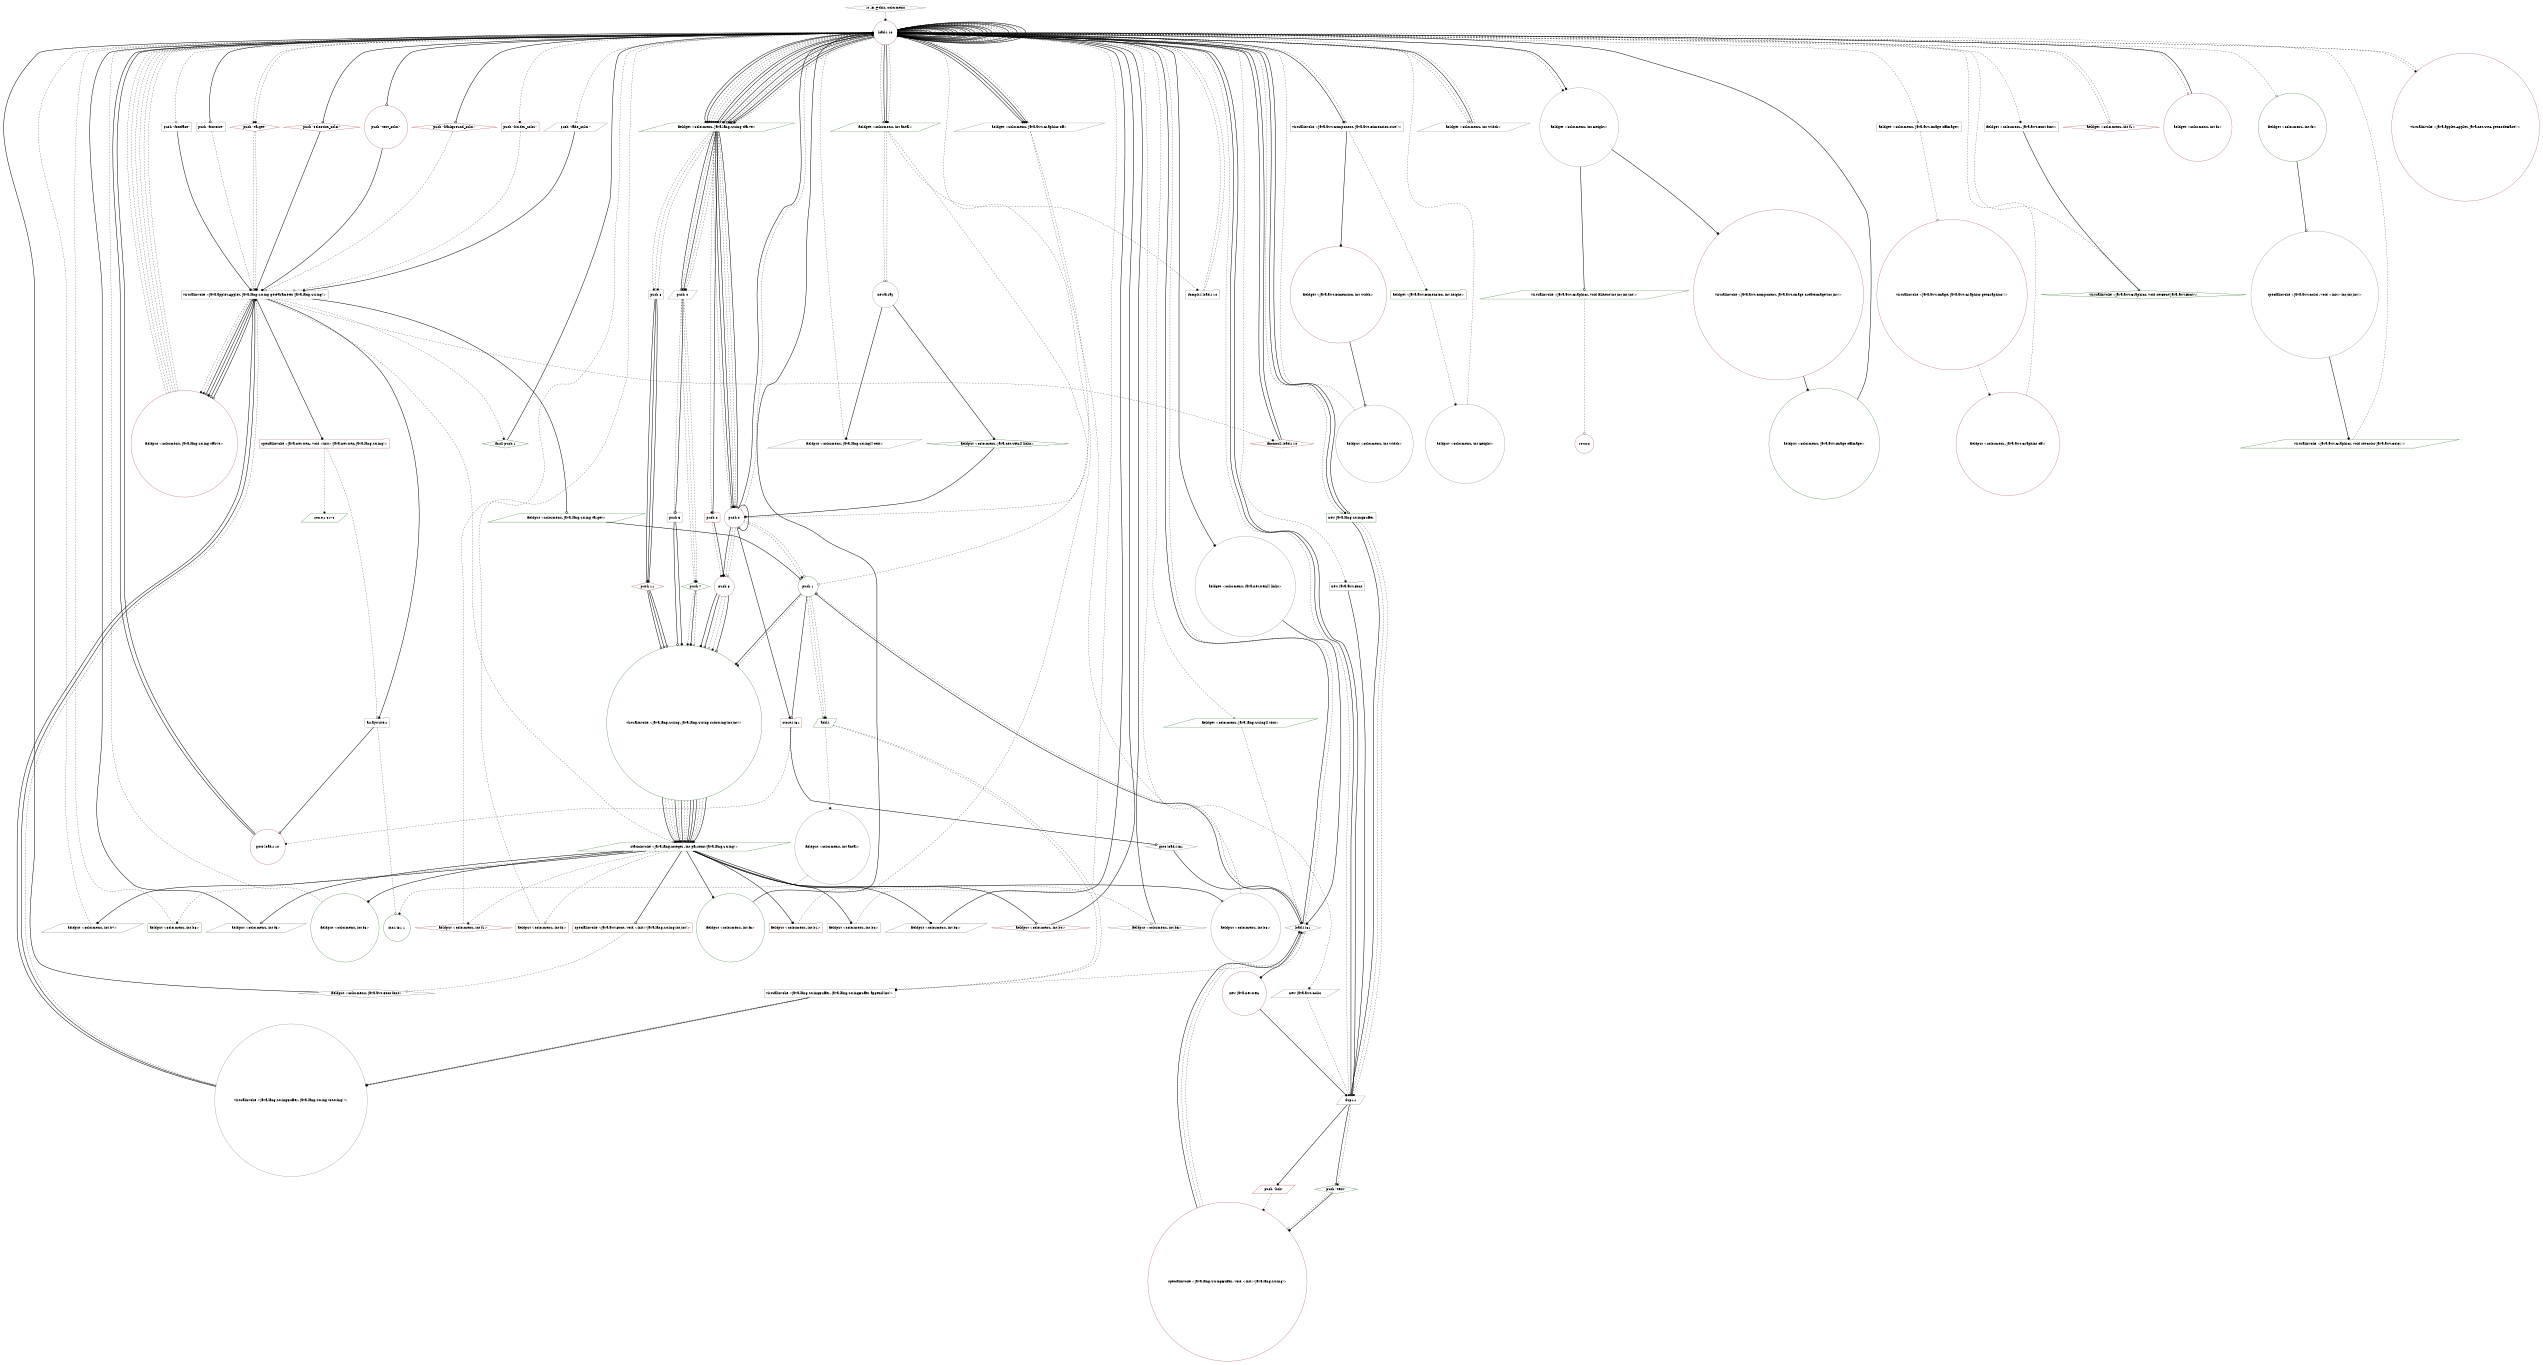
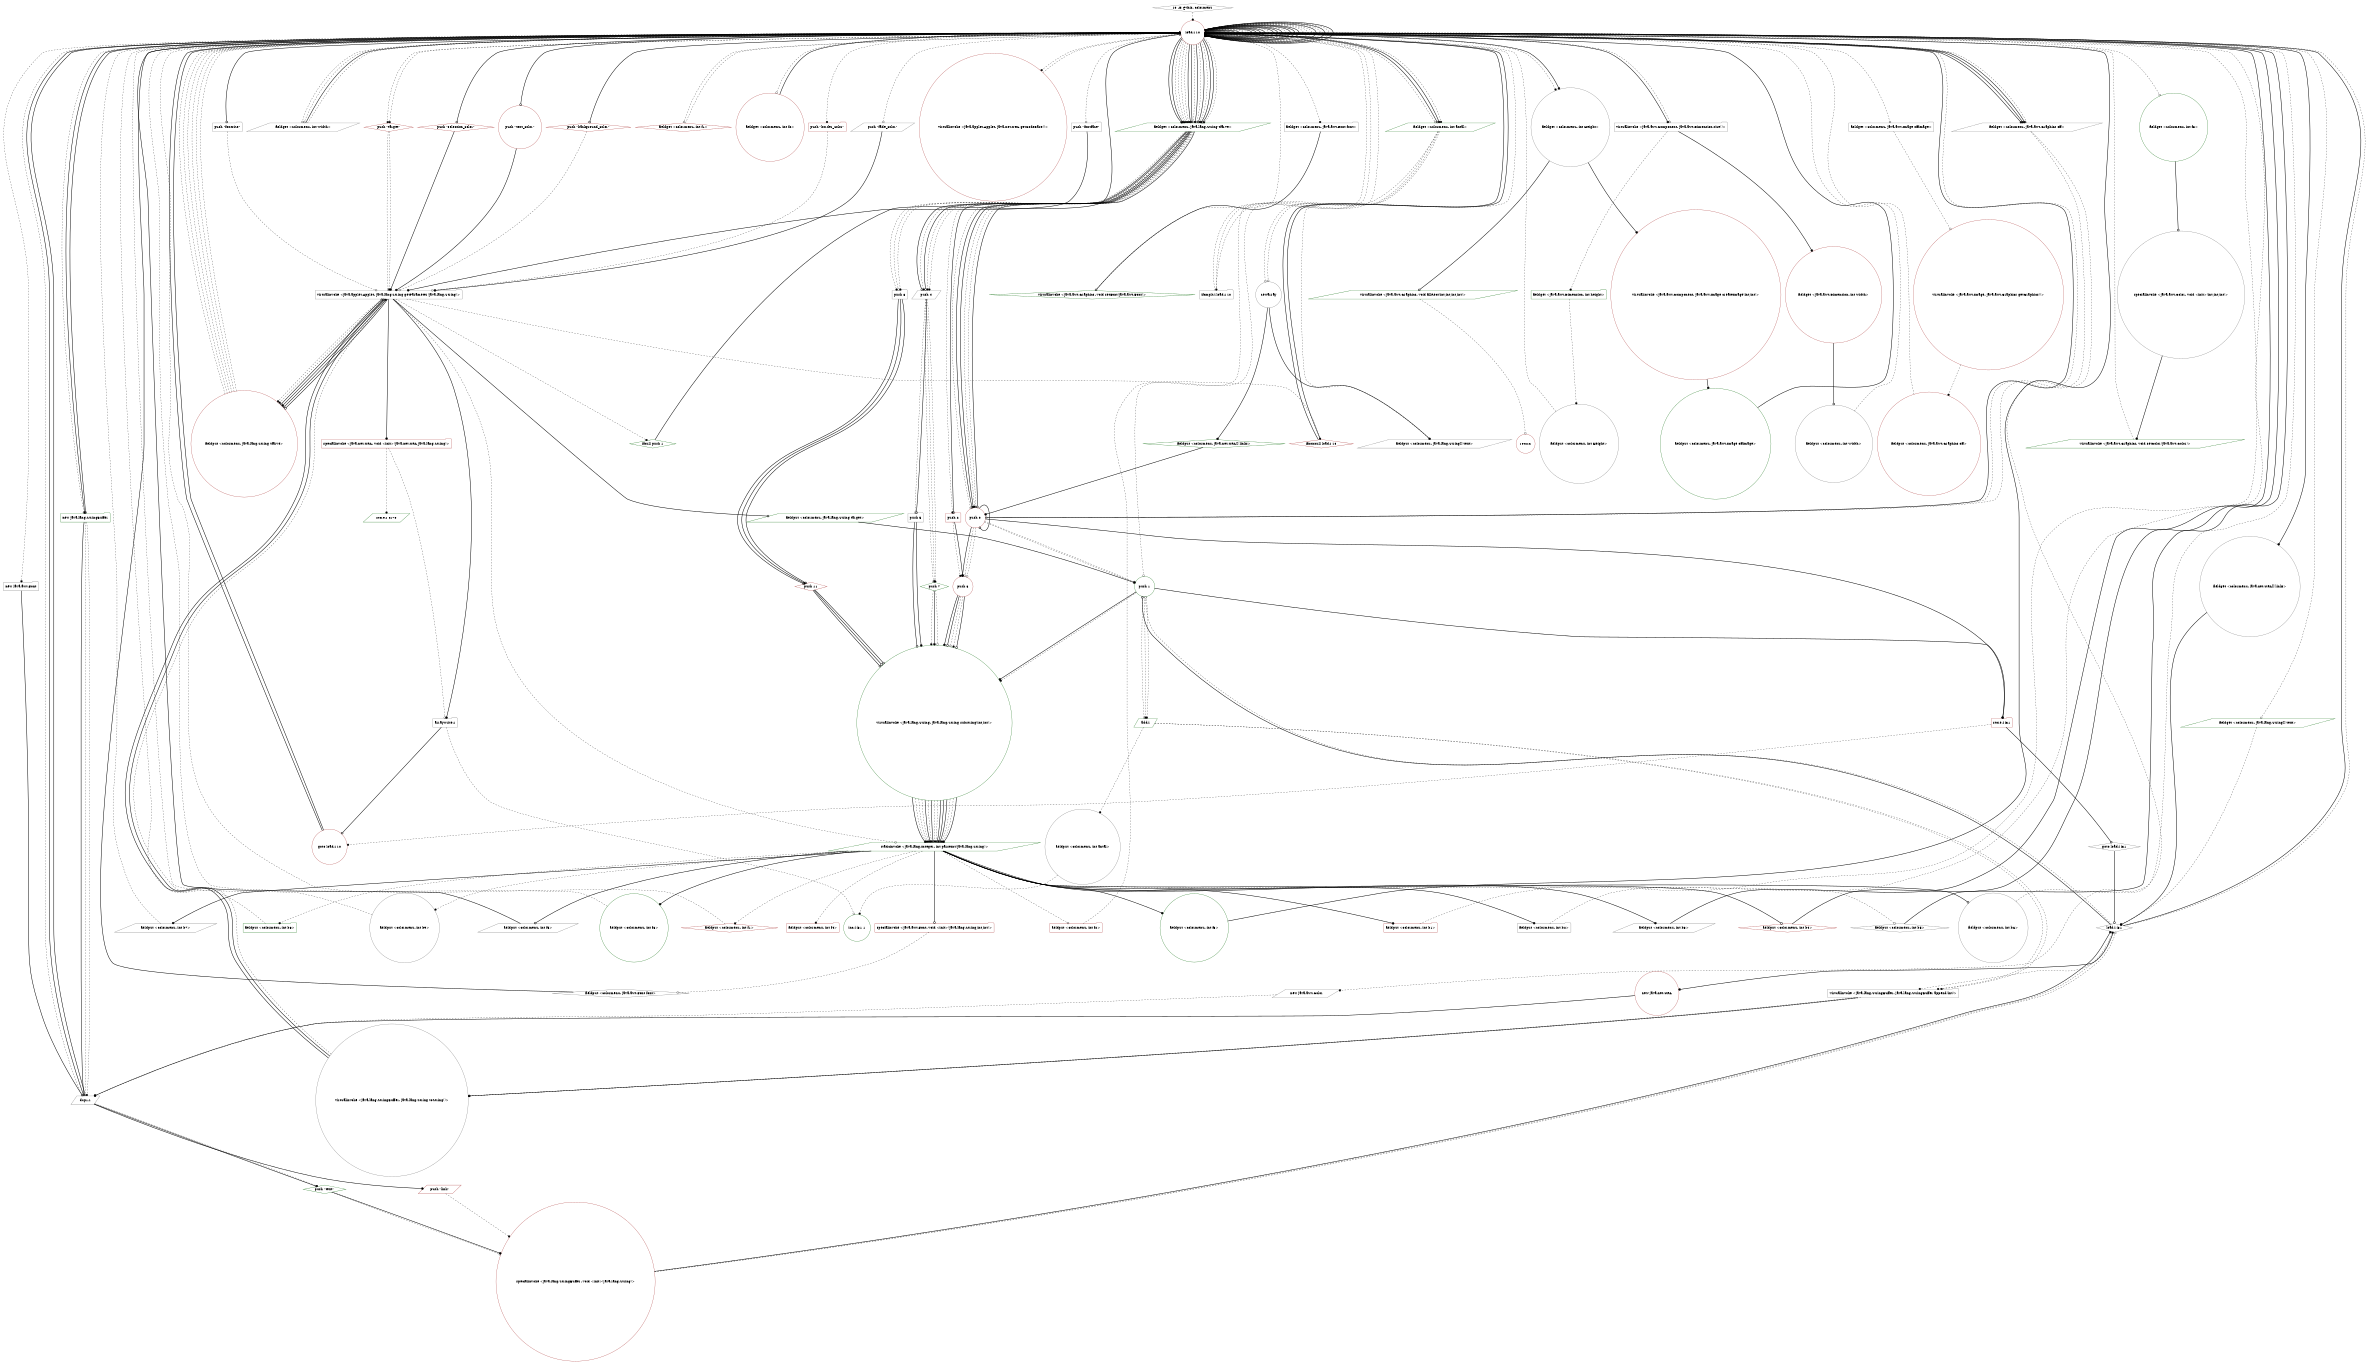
none -> (405, 928)
none -> (813, 928)
